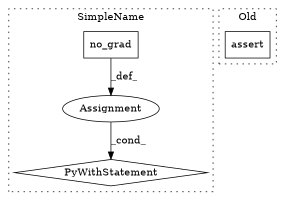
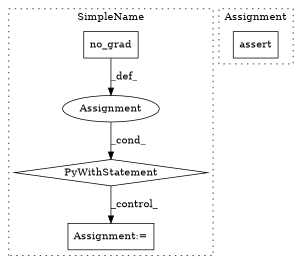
(248, 17) -> (256, 17)
none -> (111, 237)
